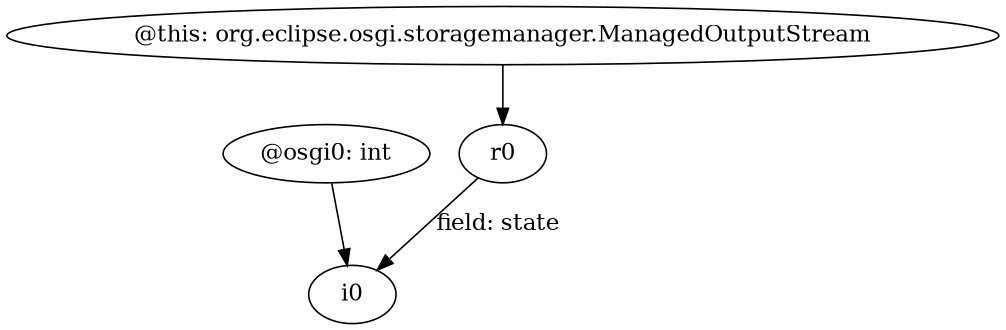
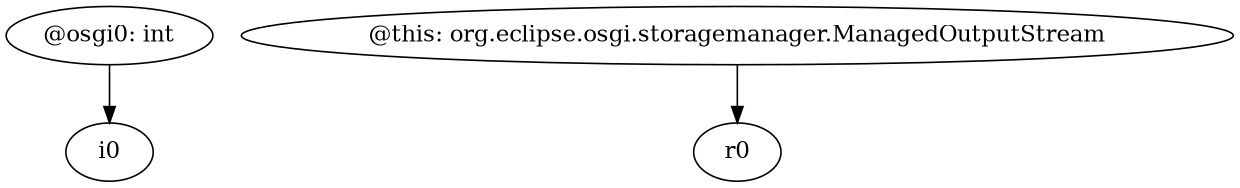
(434, 218) -> none
